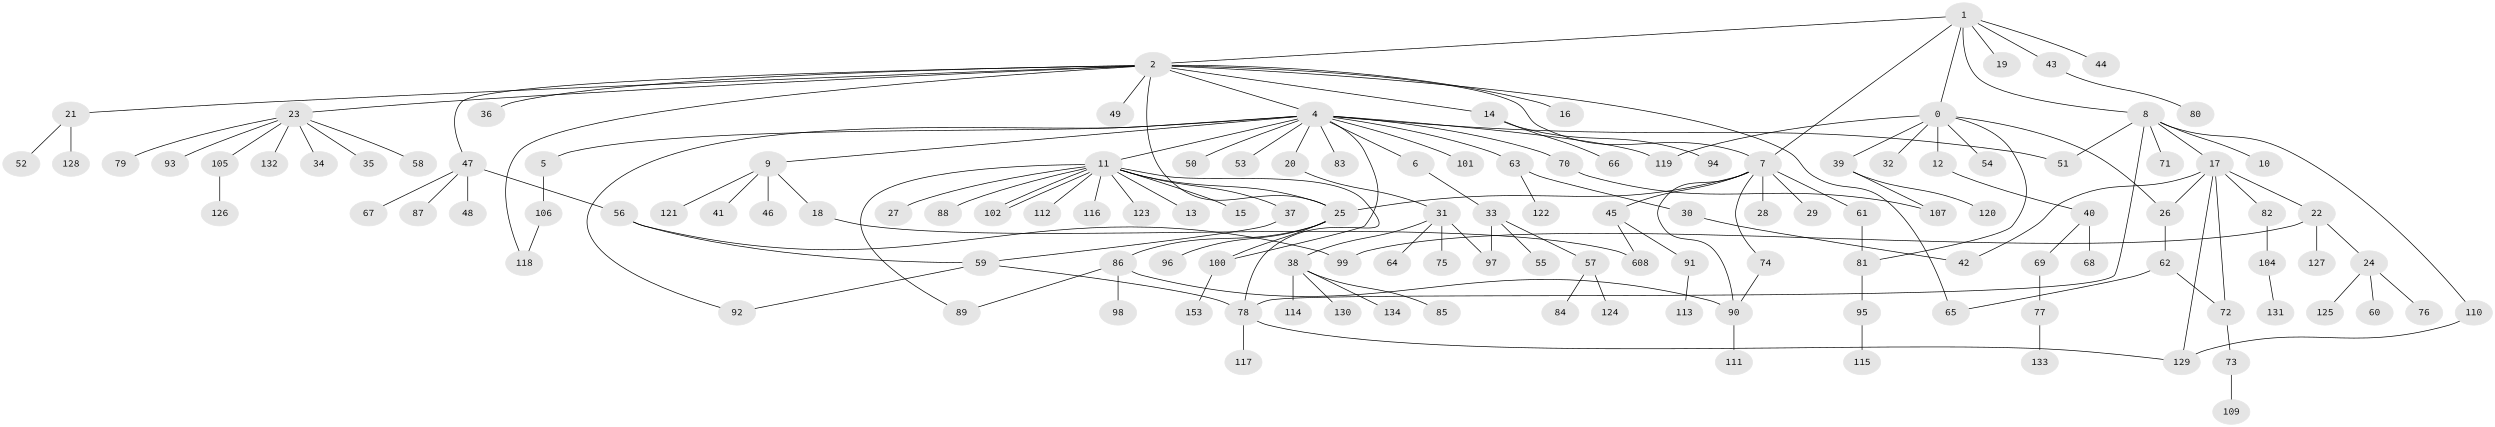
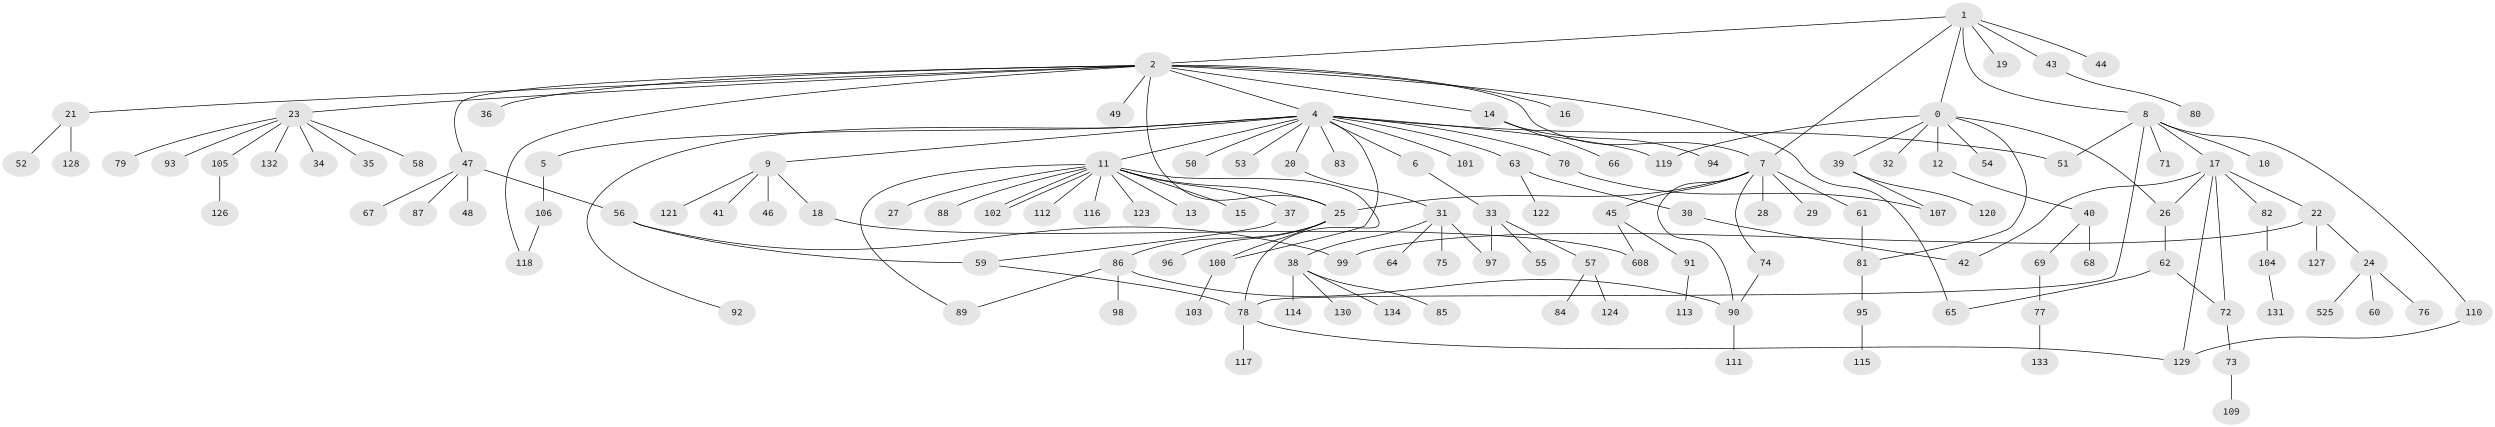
(859, 288) -> none
(1194, 313) -> (1194, 313)
(2325, 313) -> (2325, 313)
